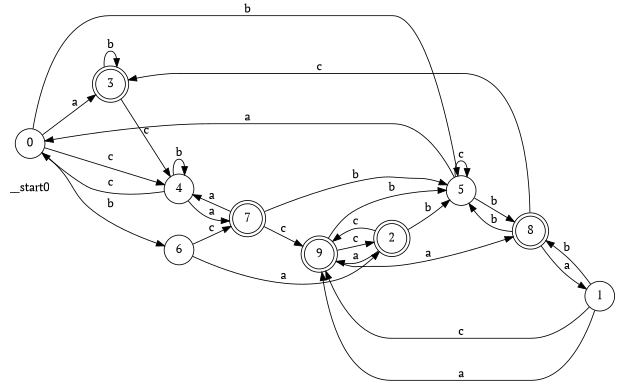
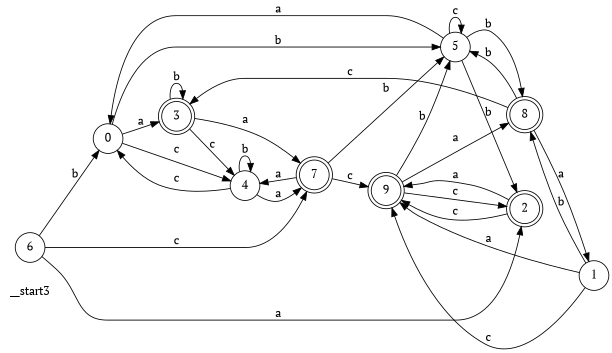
none -> (247, 131)
(30, 188) -> (30, 292)
(91, 209) -> (67, 197)
(426, 218) -> (488, 123)
